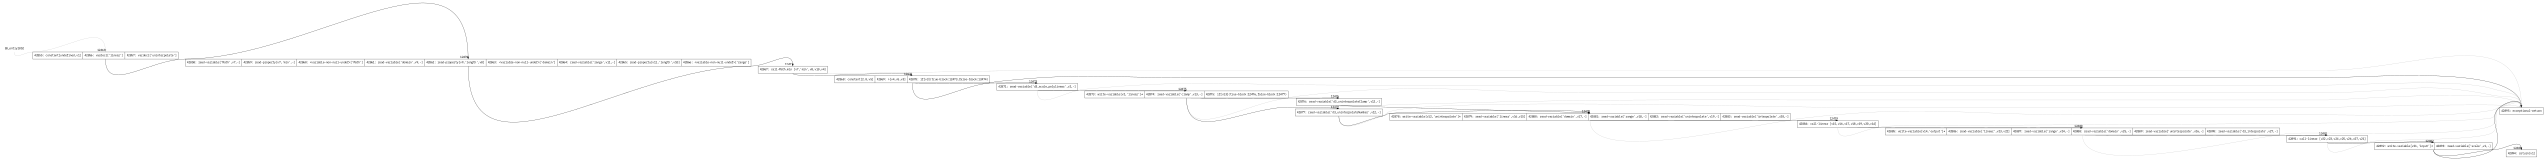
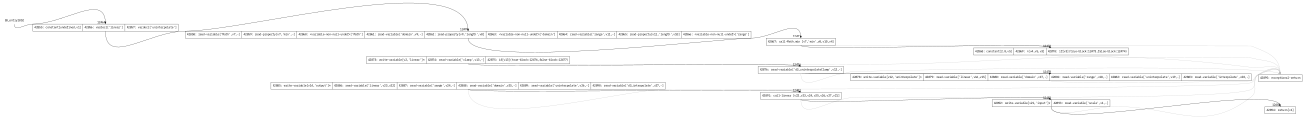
(62, 46) -> (62, 18)
(1715, 78) -> (1169, 57)
(1037, 87) -> none
(1339, 113) -> none
(1838, 124) -> none
(2495, 147) -> (1176, 114)
